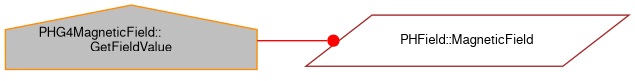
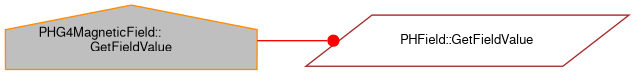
(467, 41) -> (467, 41)
